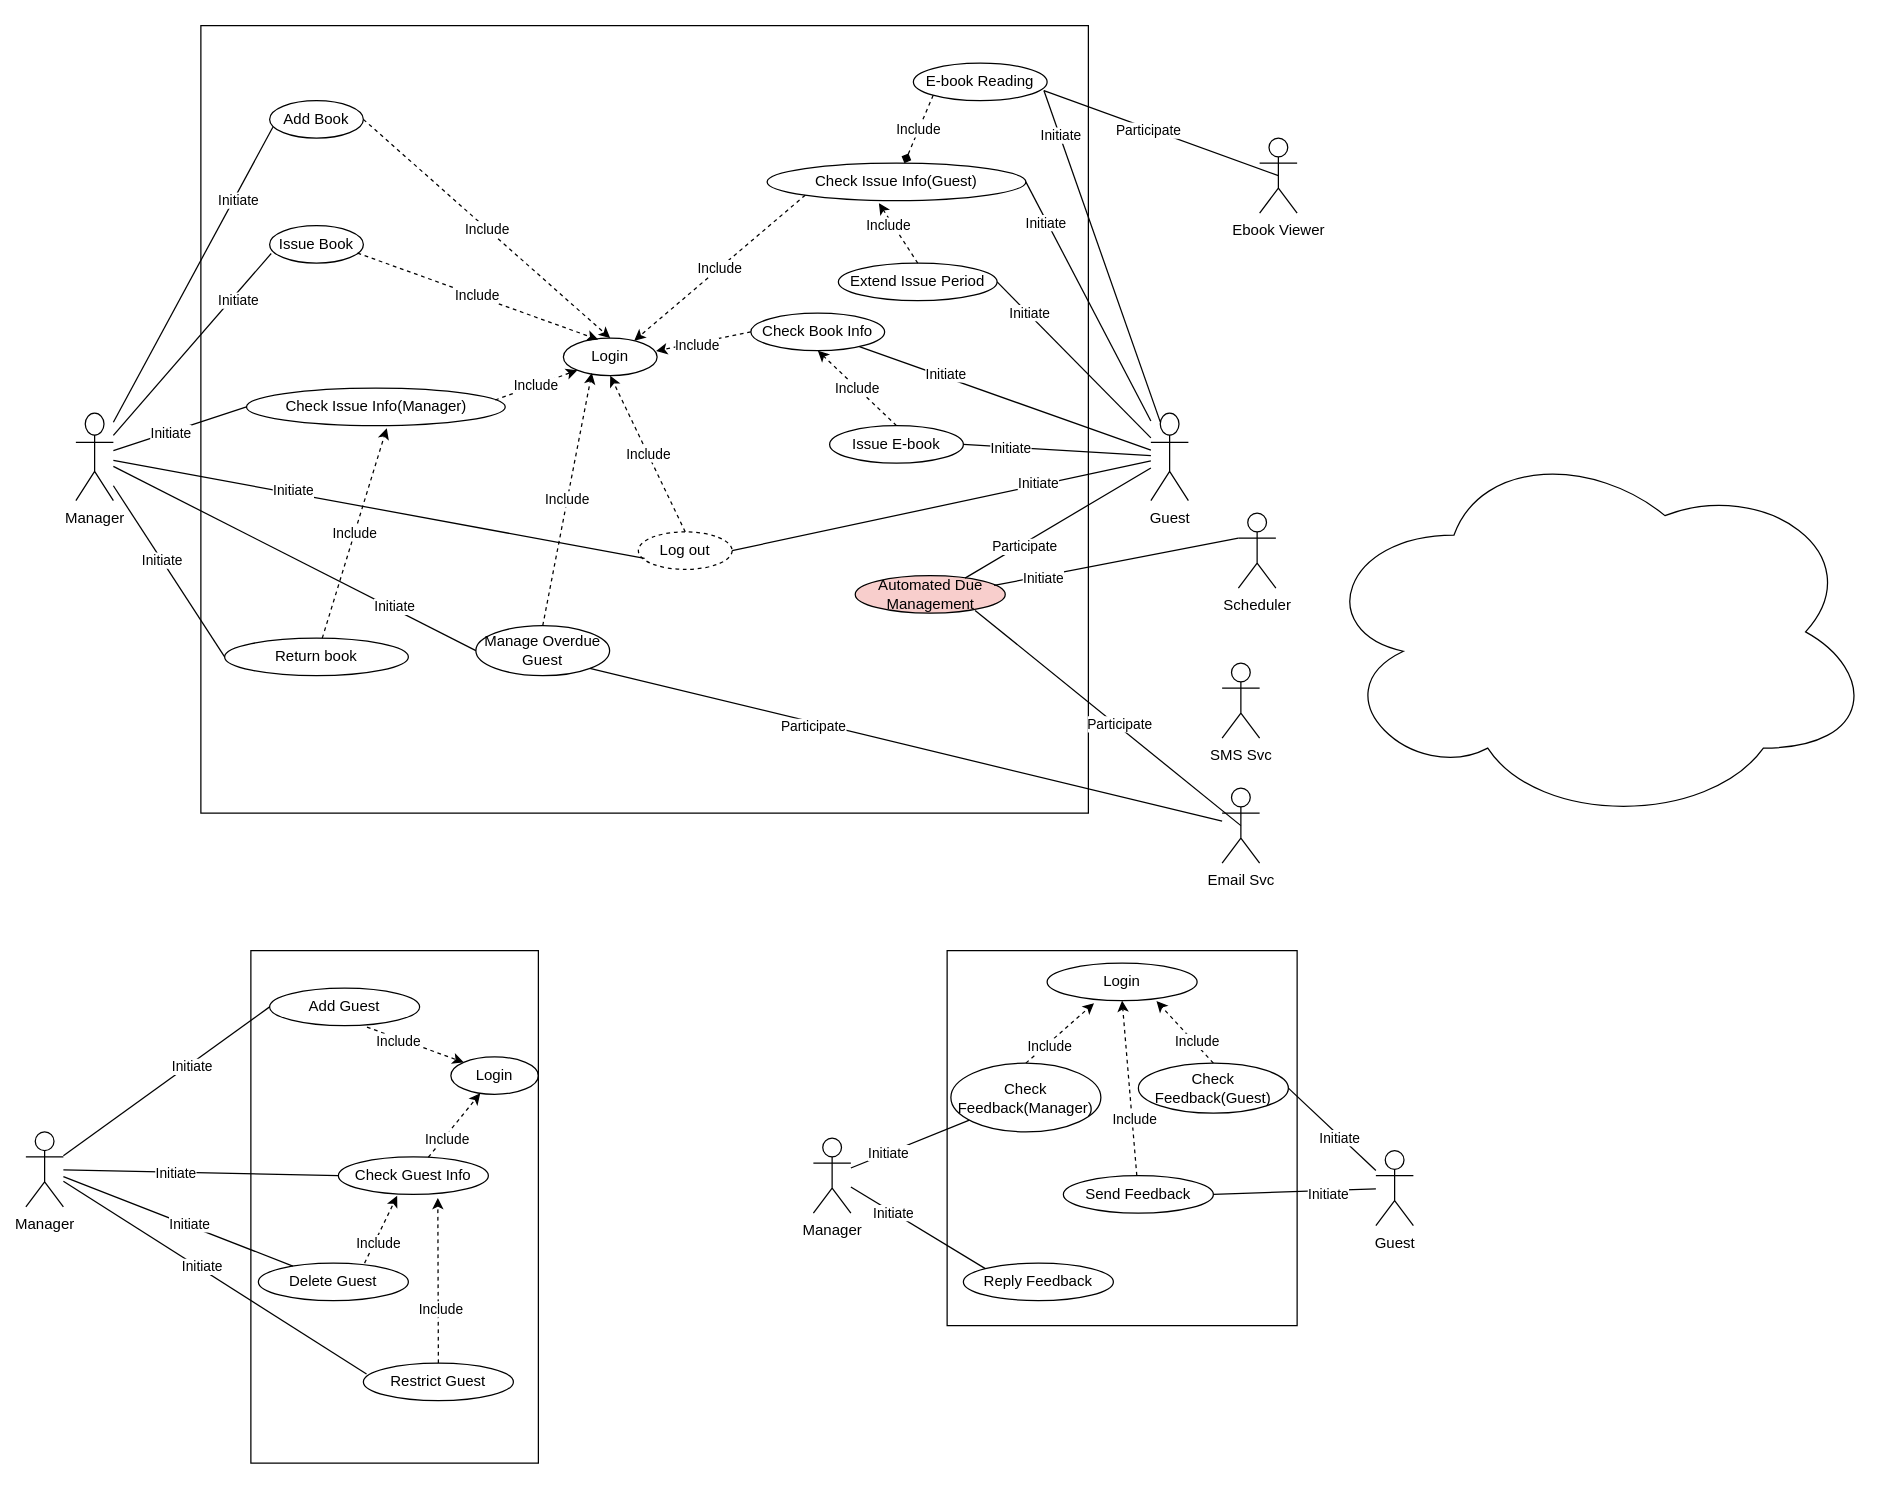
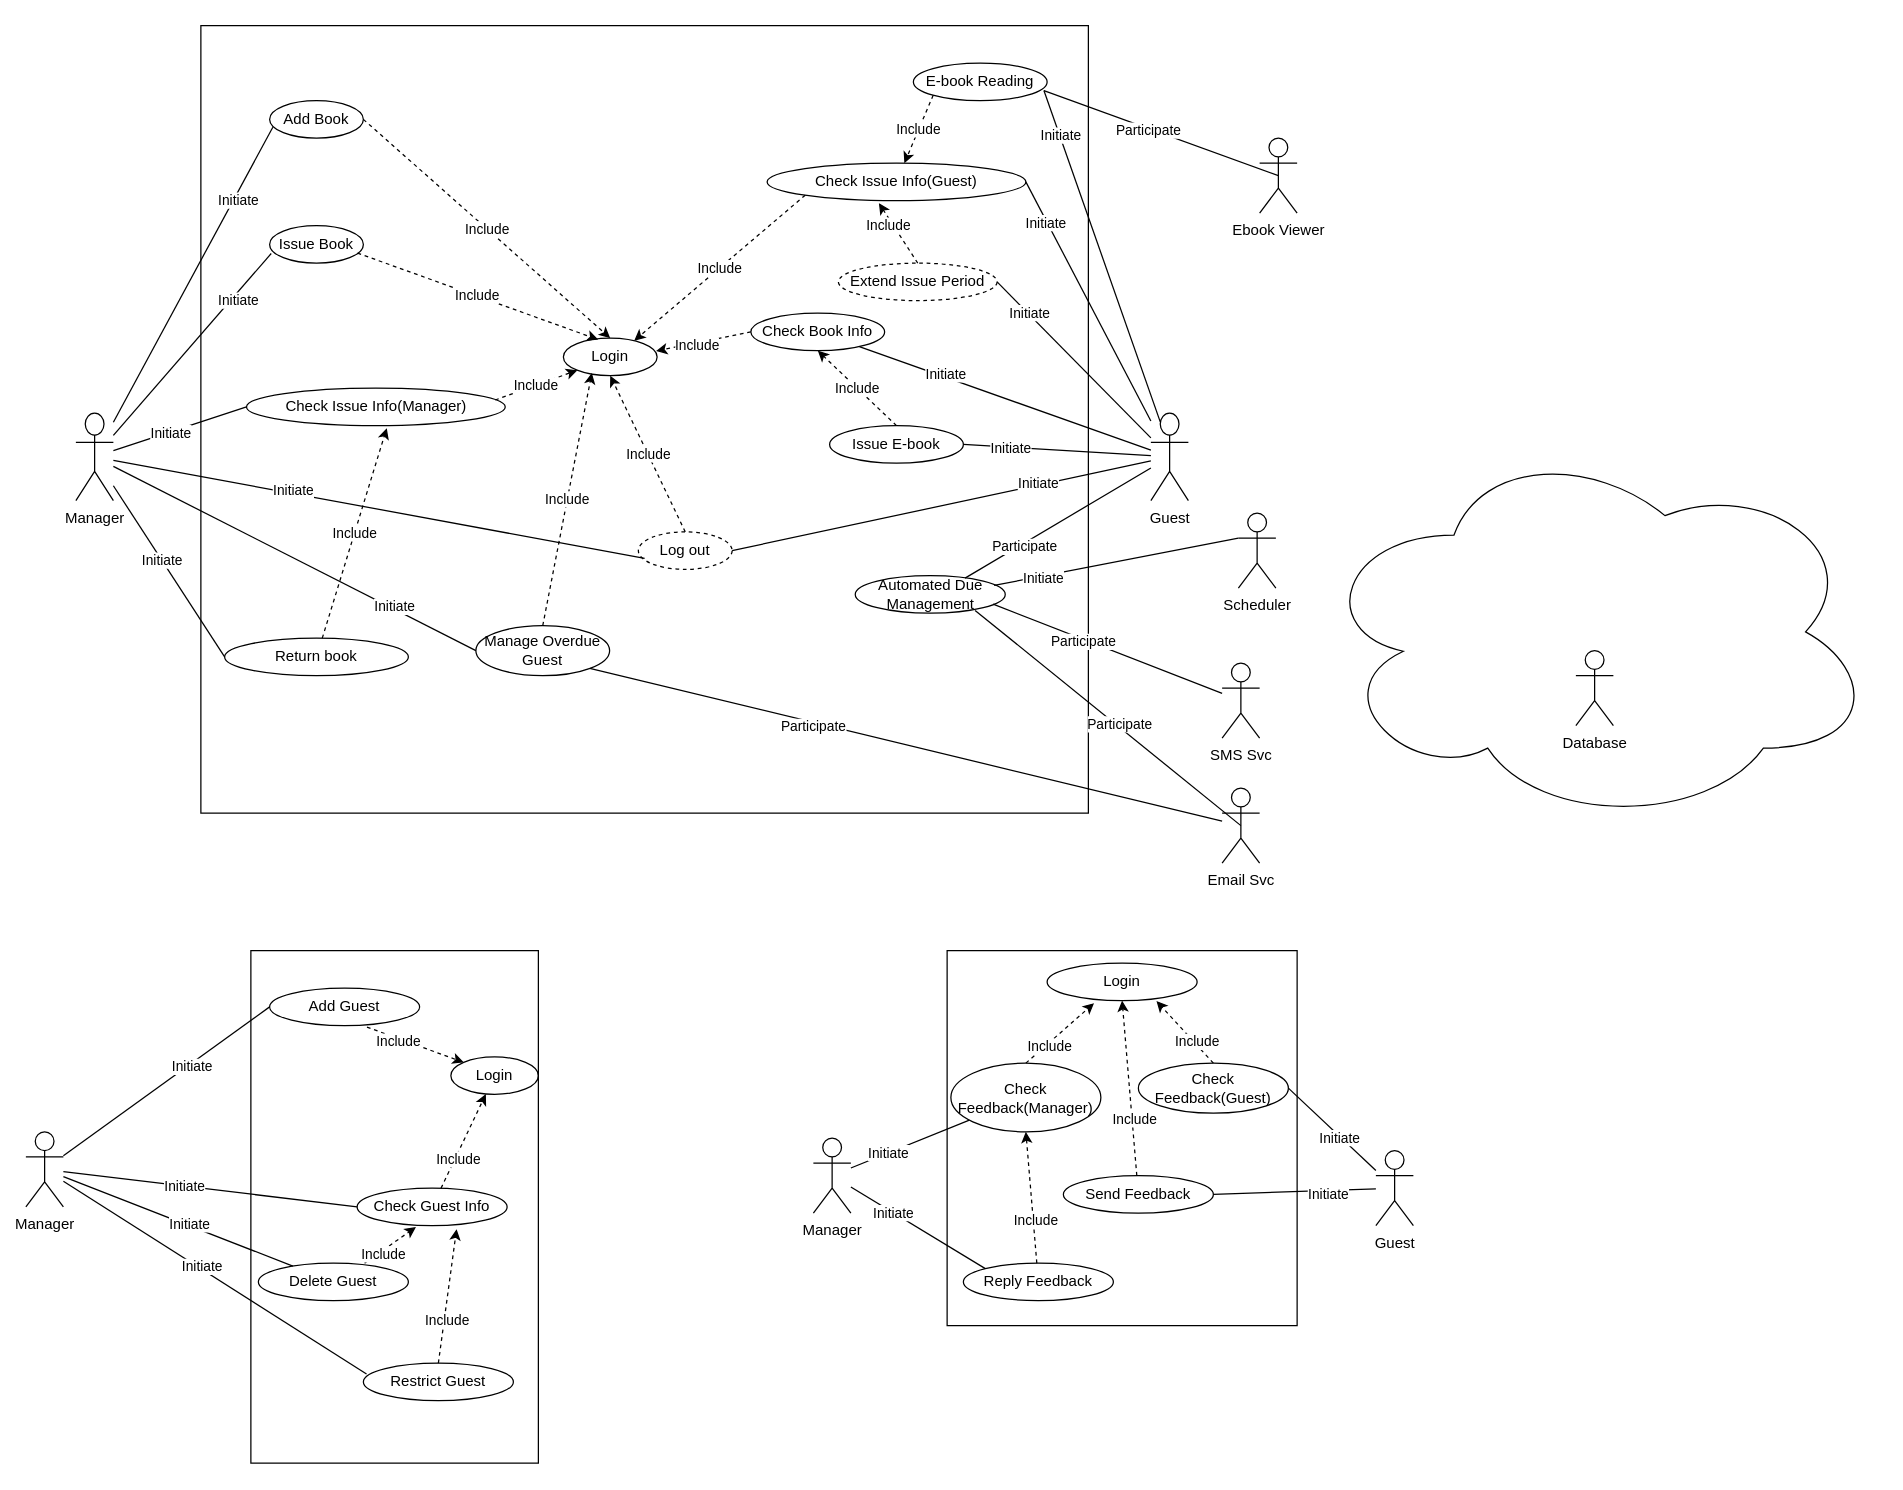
(909, 152) -> (908, 154)
(918, 282) -> (918, 282)
(930, 594) -> (930, 594)
none -> (1108, 649)
none -> (1594, 688)
(413, 1176) -> (432, 1207)
none -> (1031, 1202)
